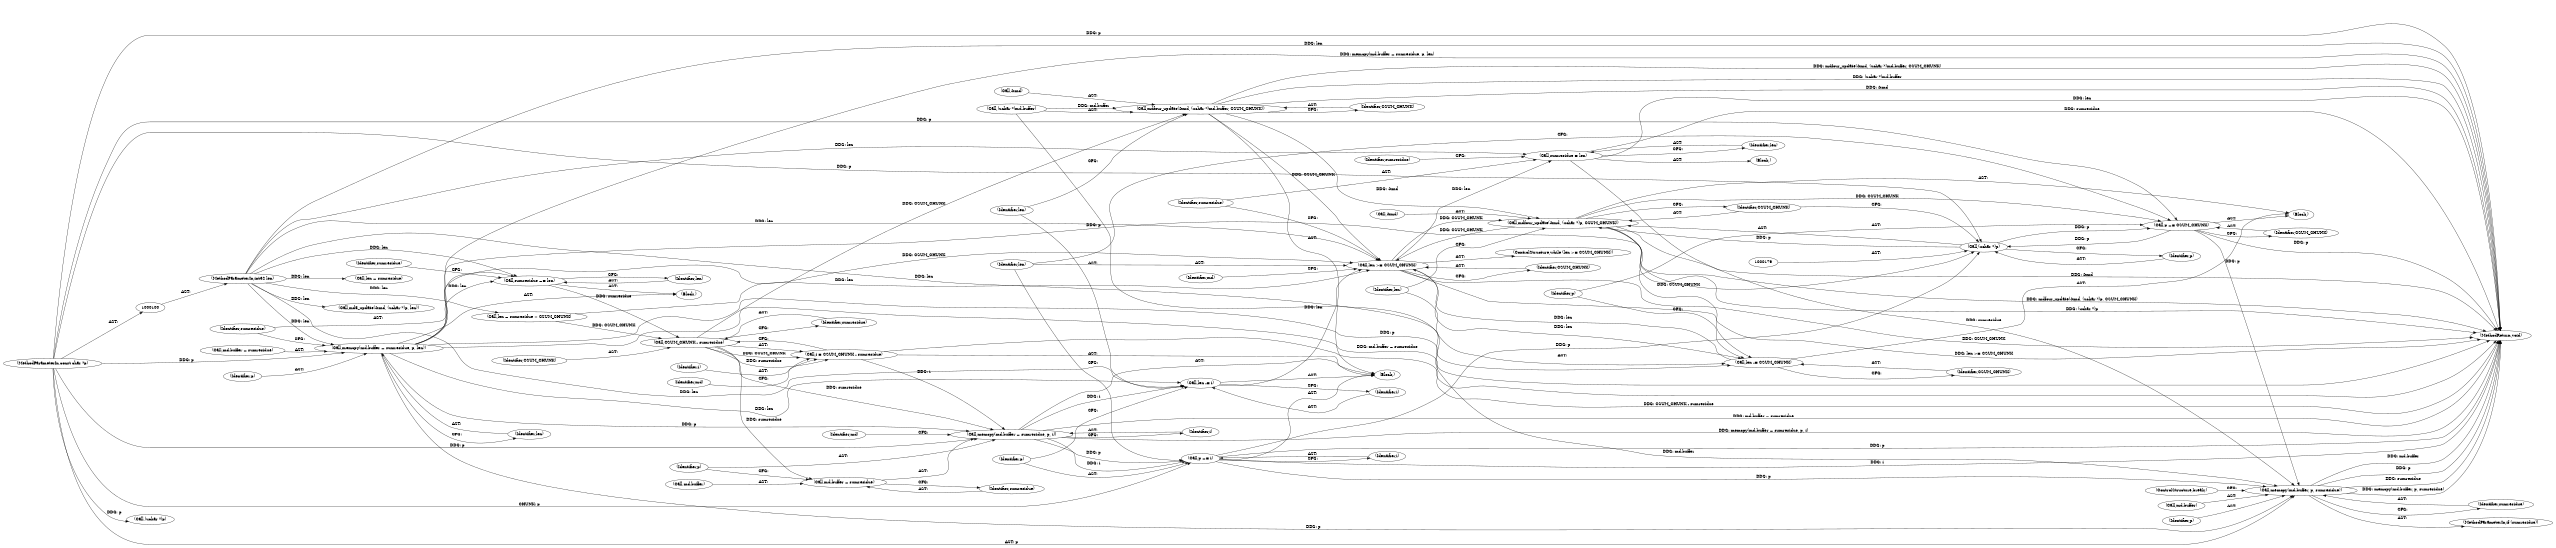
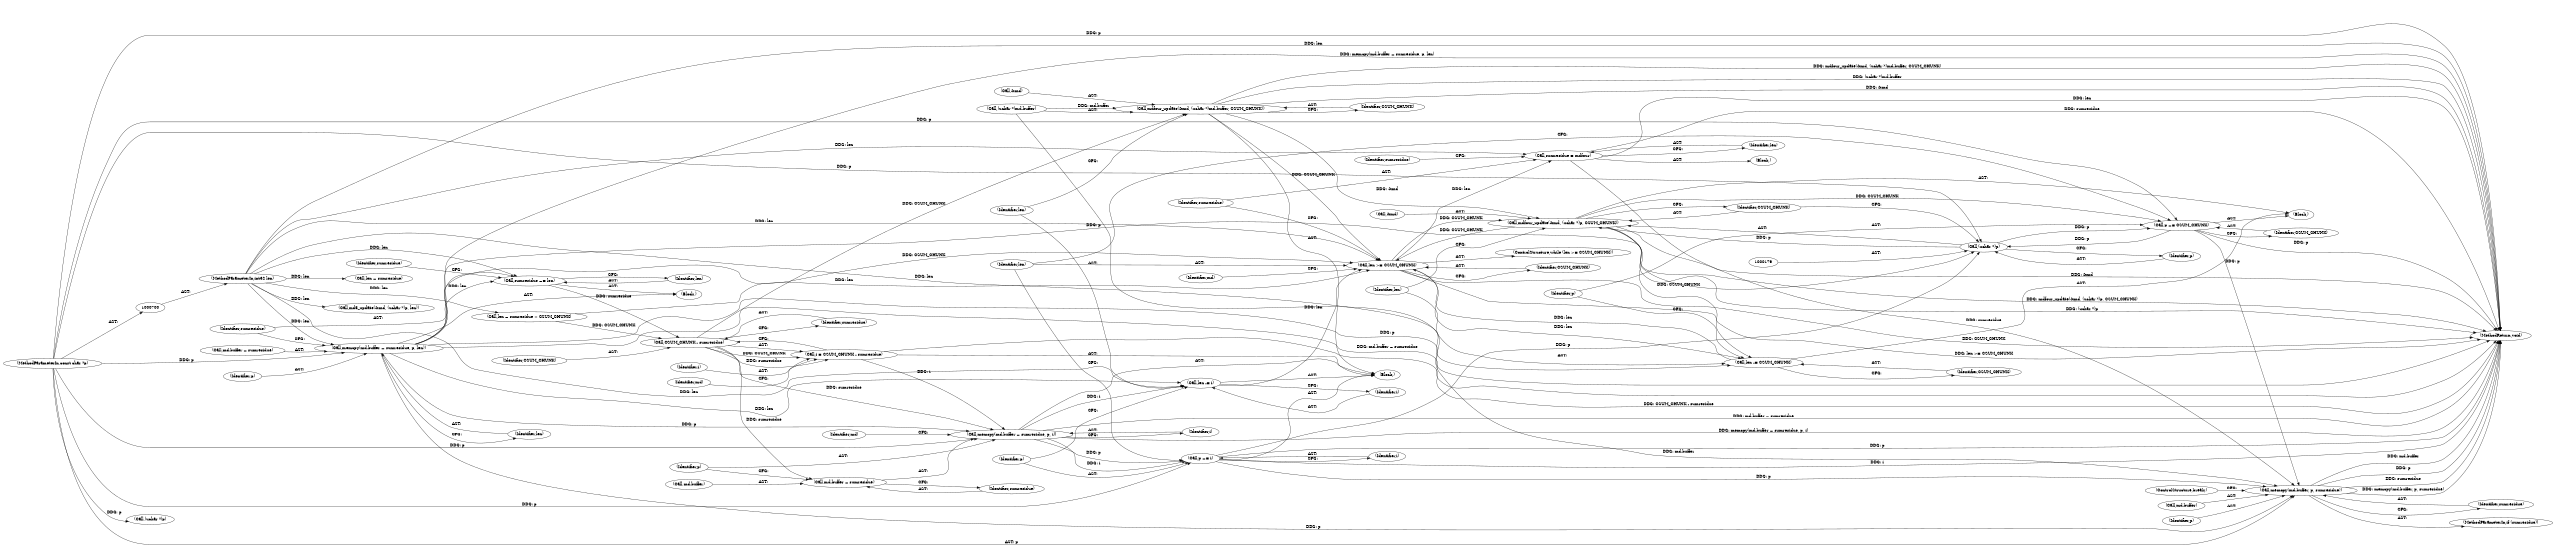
(1563, 156) -> (1563, 156)
(150, 308) -> (150, 308)
(529, 504) -> (529, 504)
